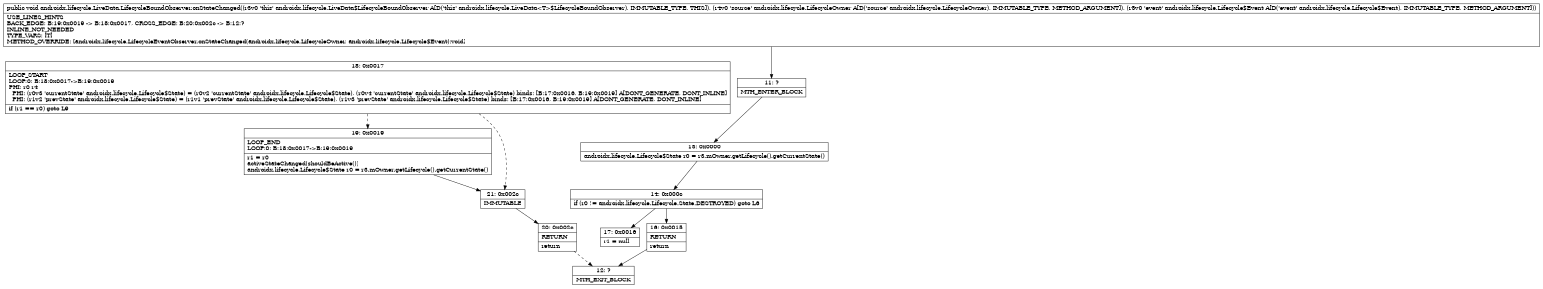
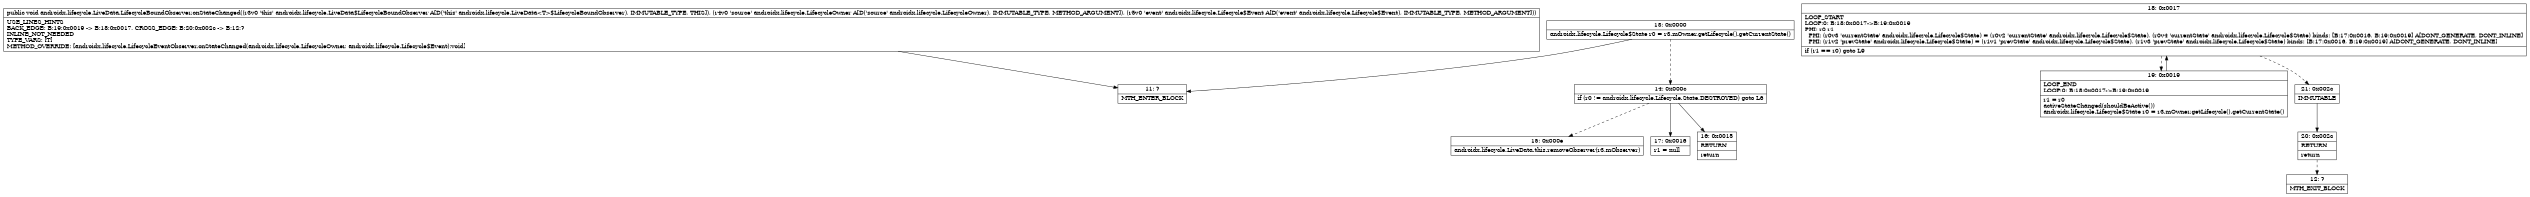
(24, 88) -> (1820, 30)
(740, 118) -> (1412, 72)
none -> (1547, 146)
(687, 174) -> (1670, 60)
(455, 182) -> (2167, 66)
(635, 257) -> none
